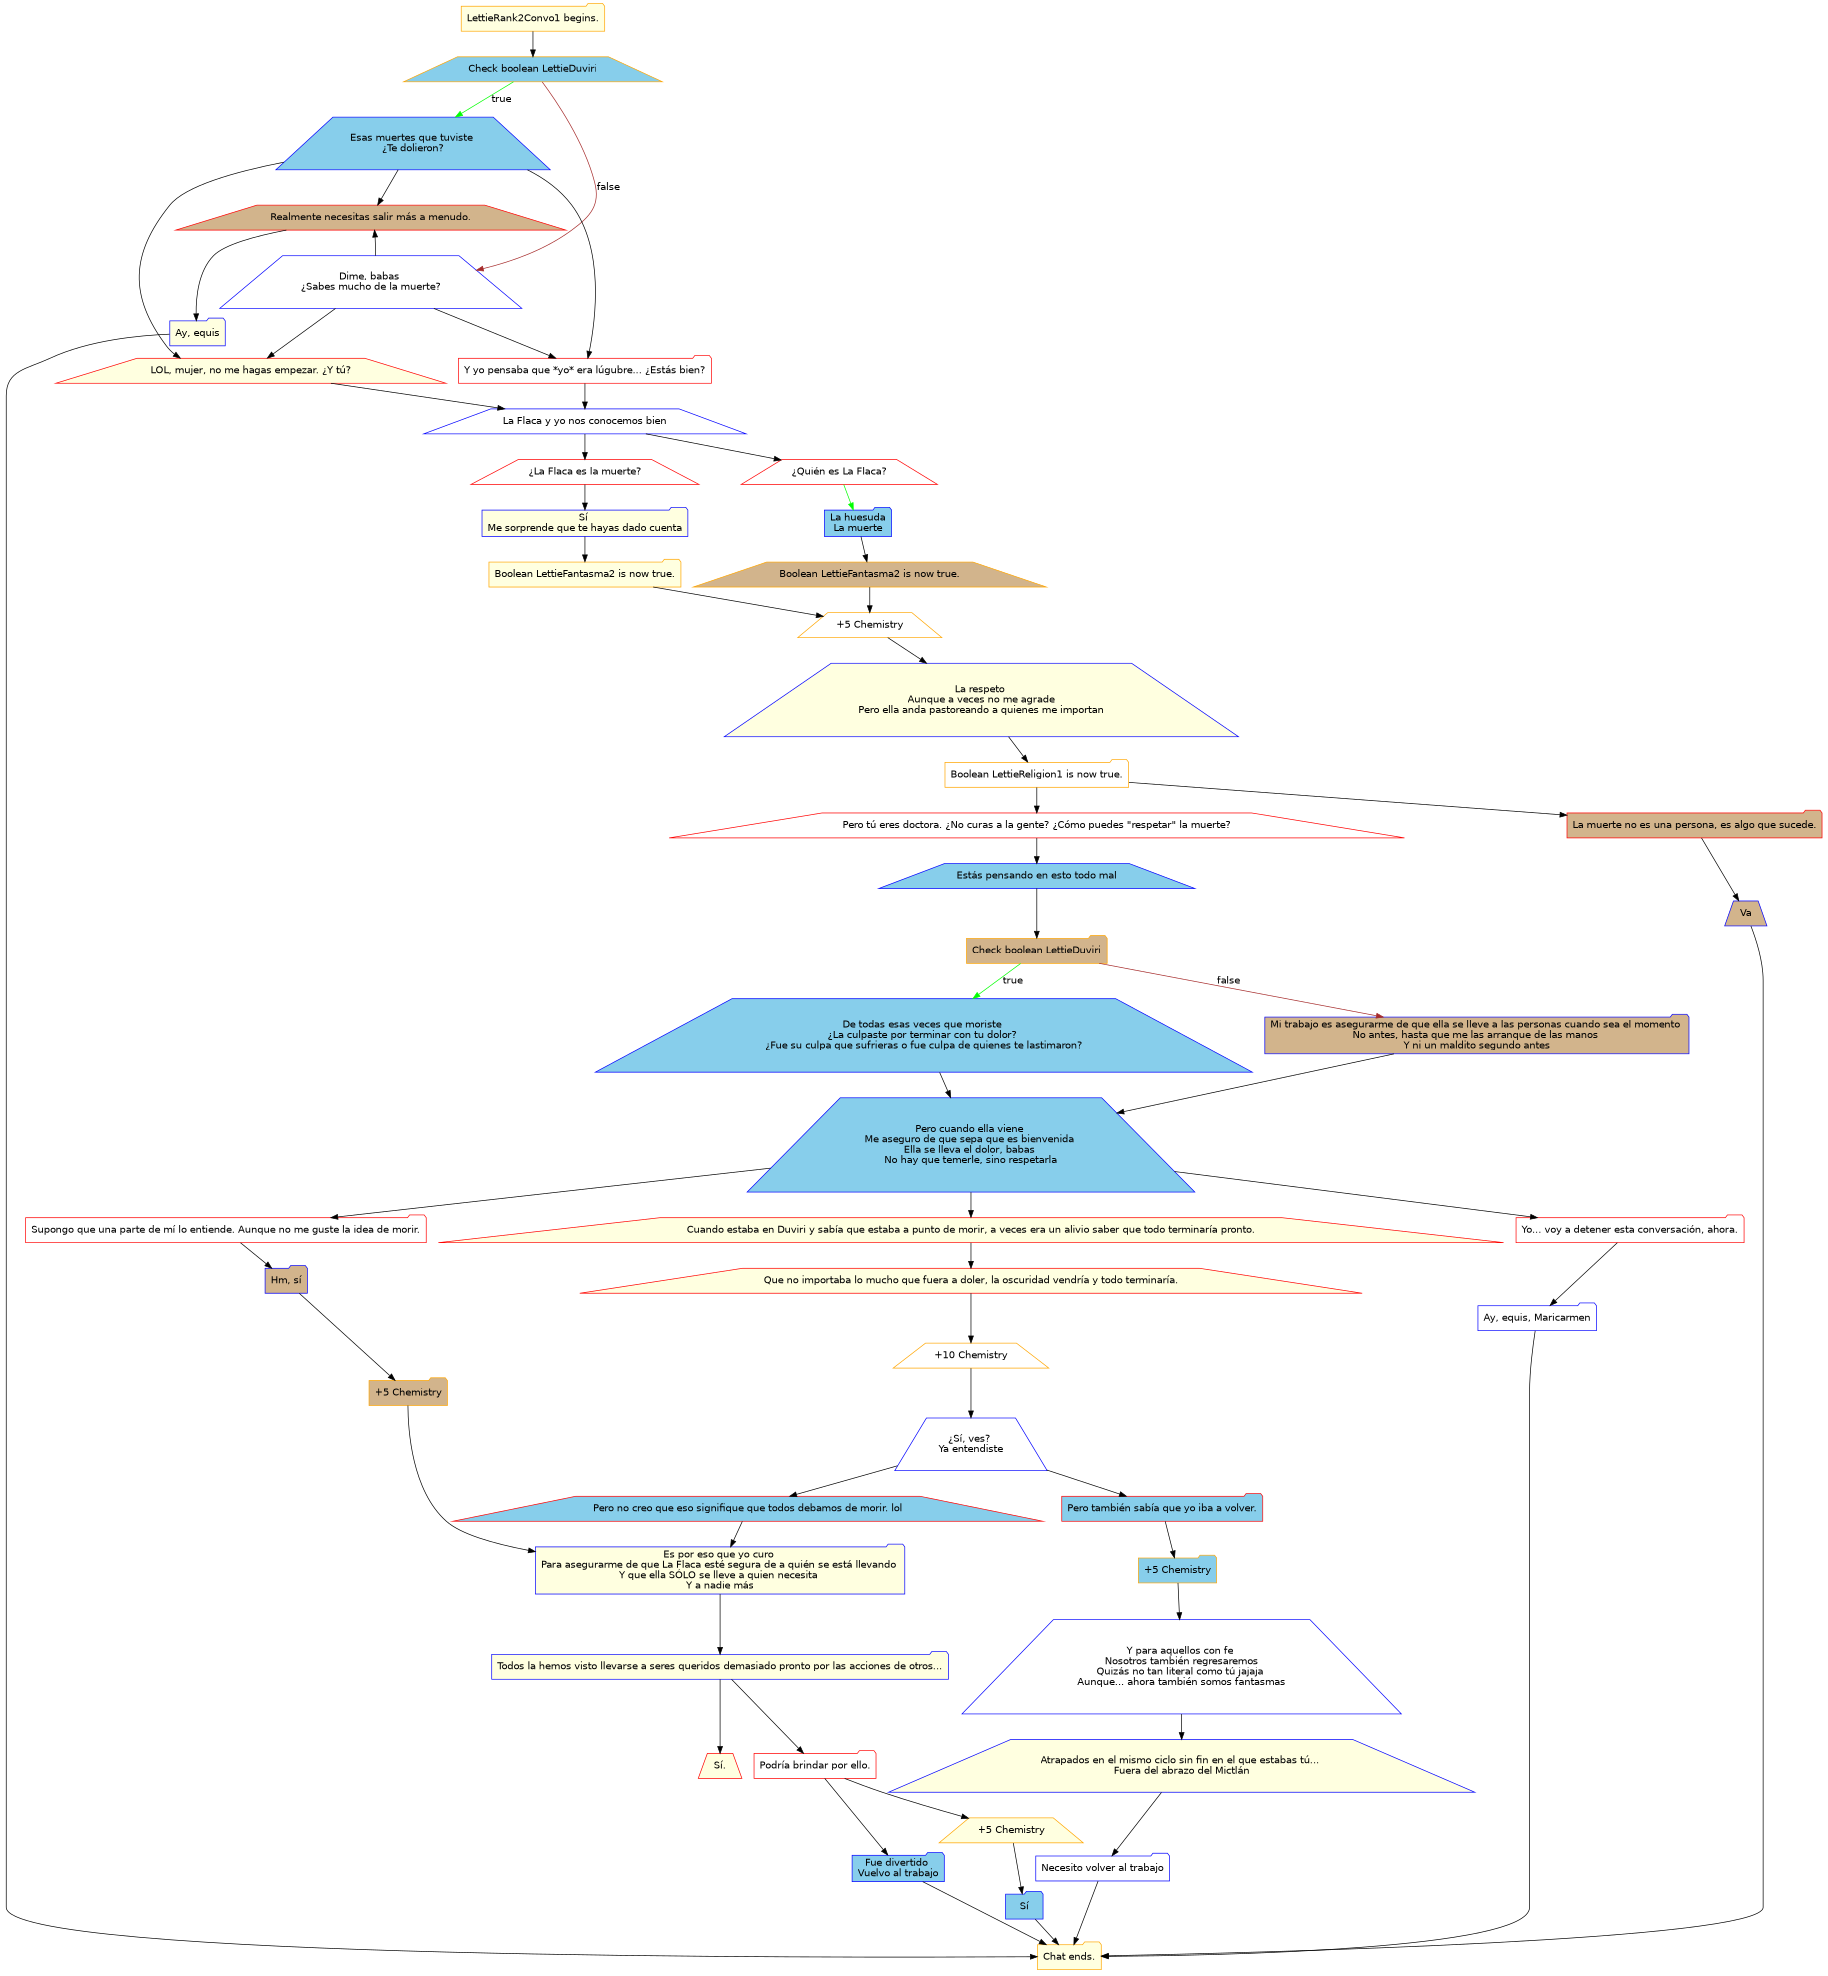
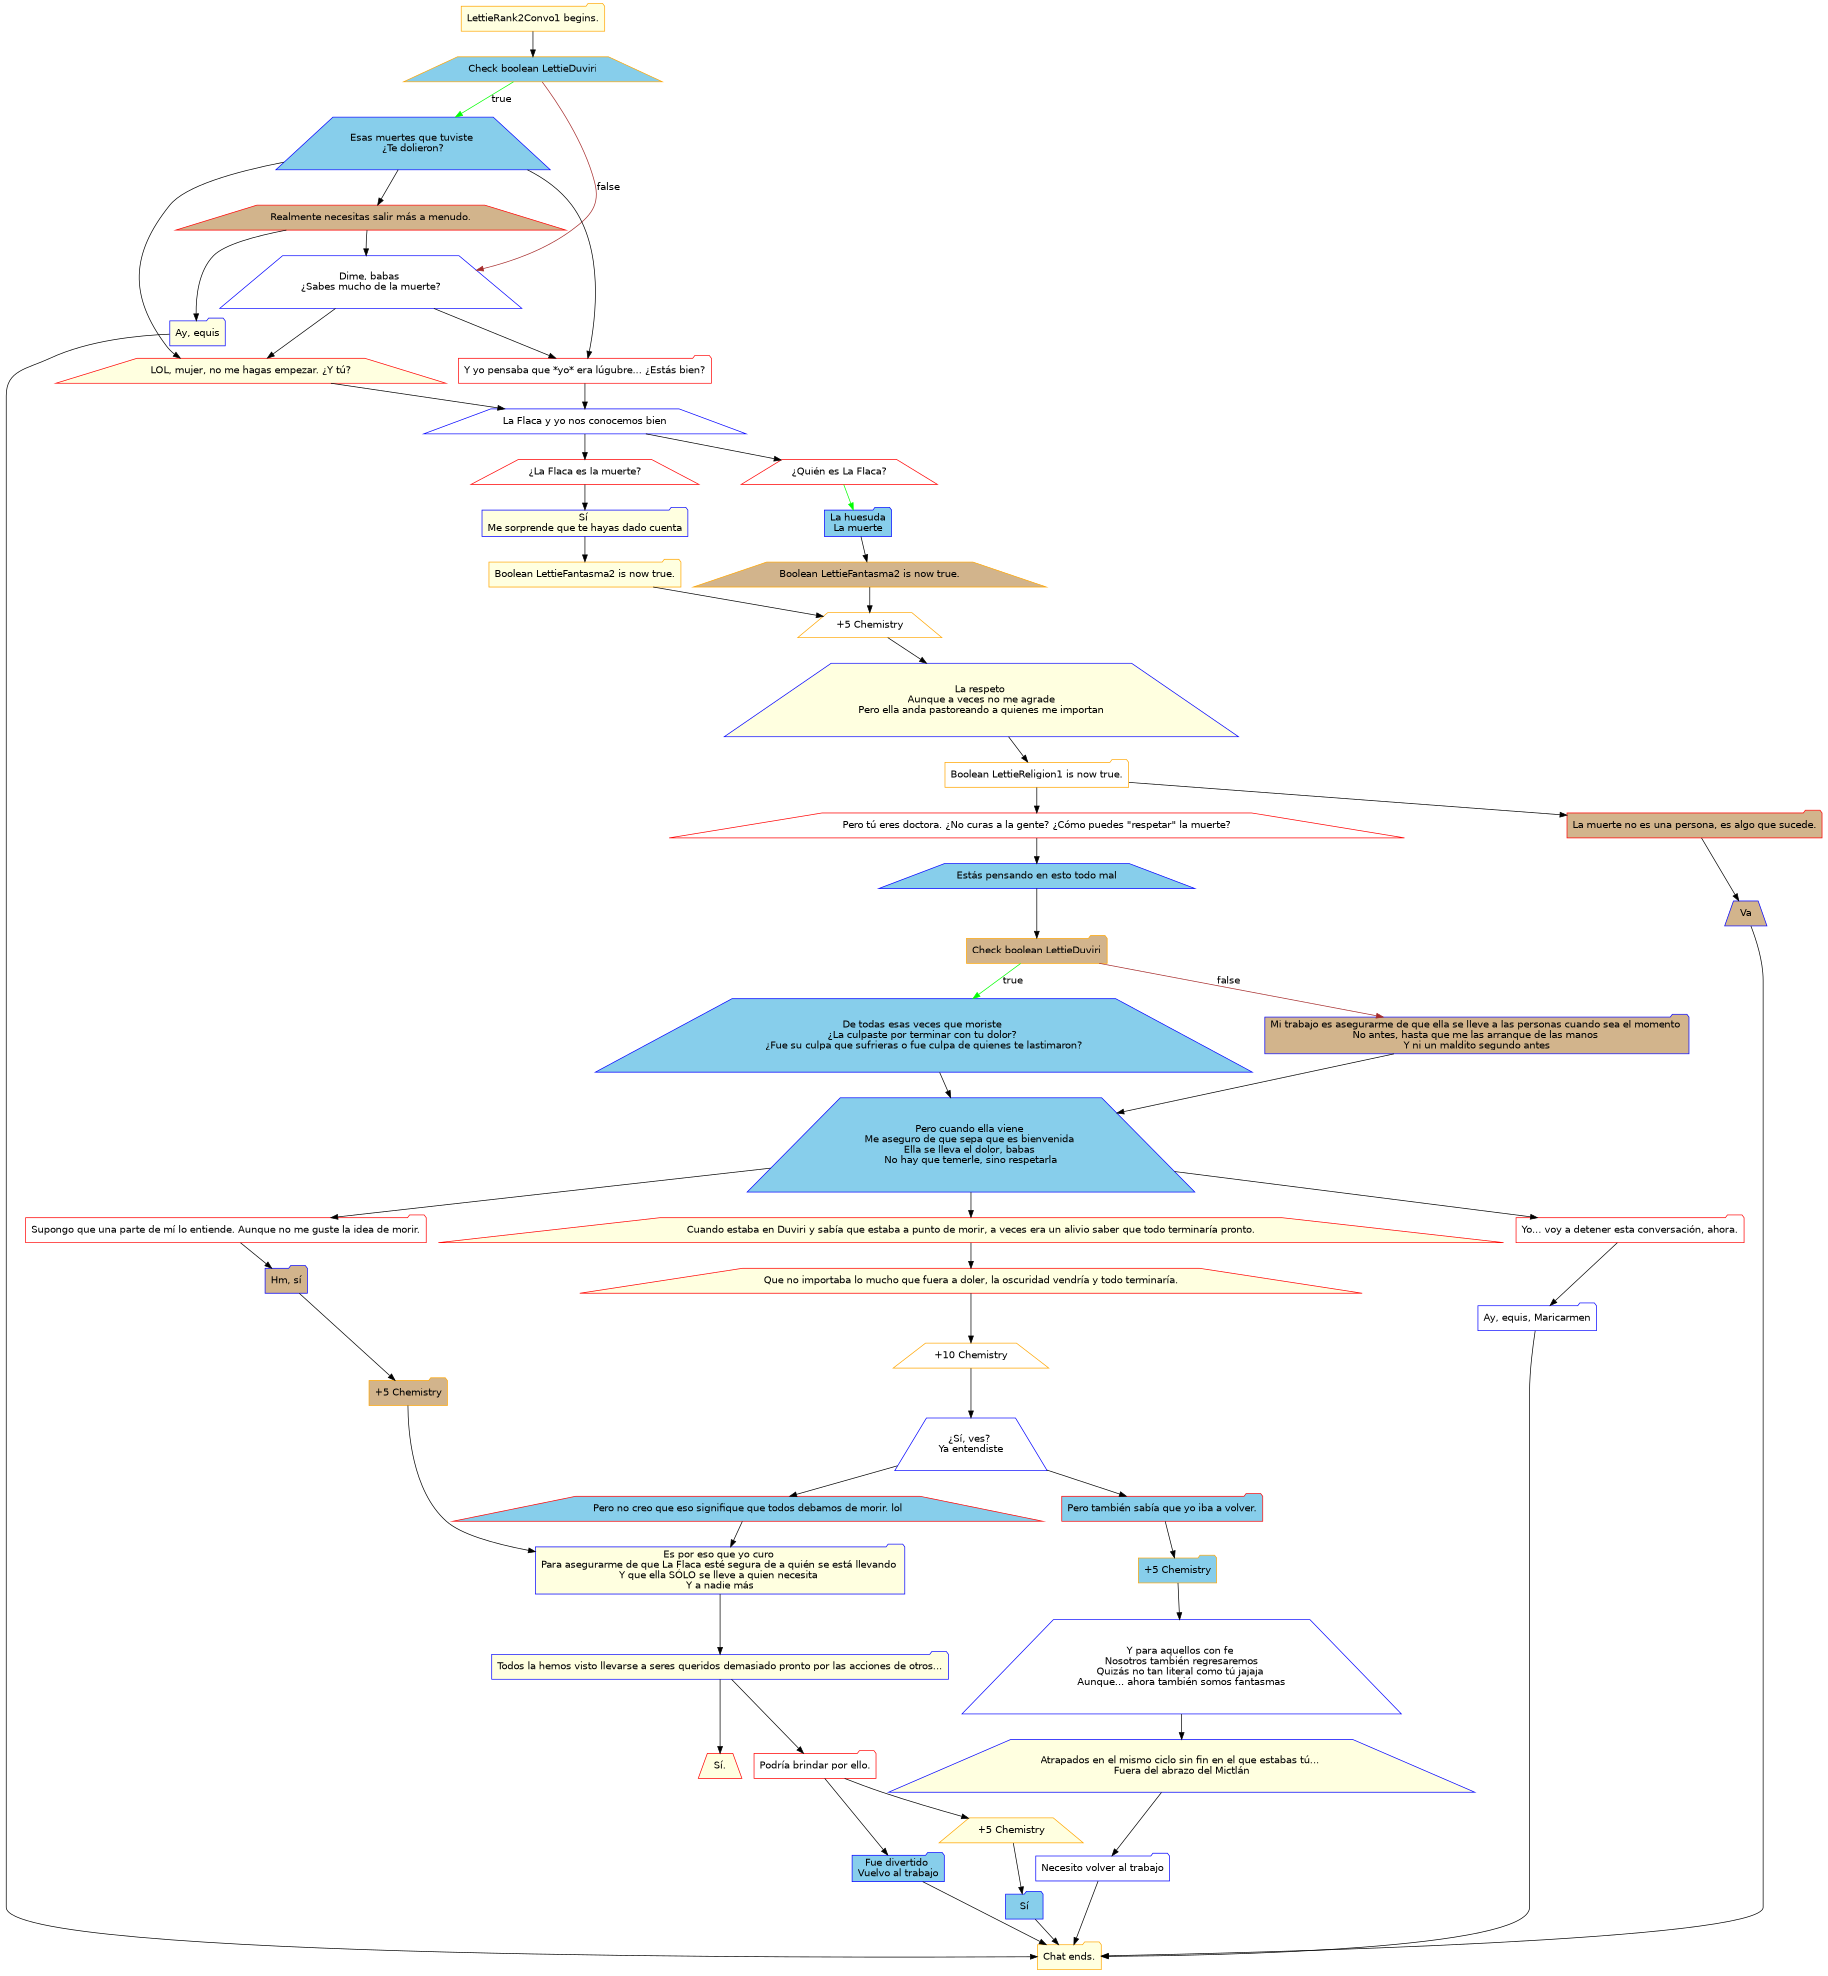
(375, 246) -> (366, 239)
